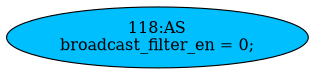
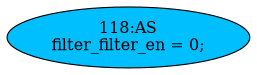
(157, 37) -> (128, 37)
